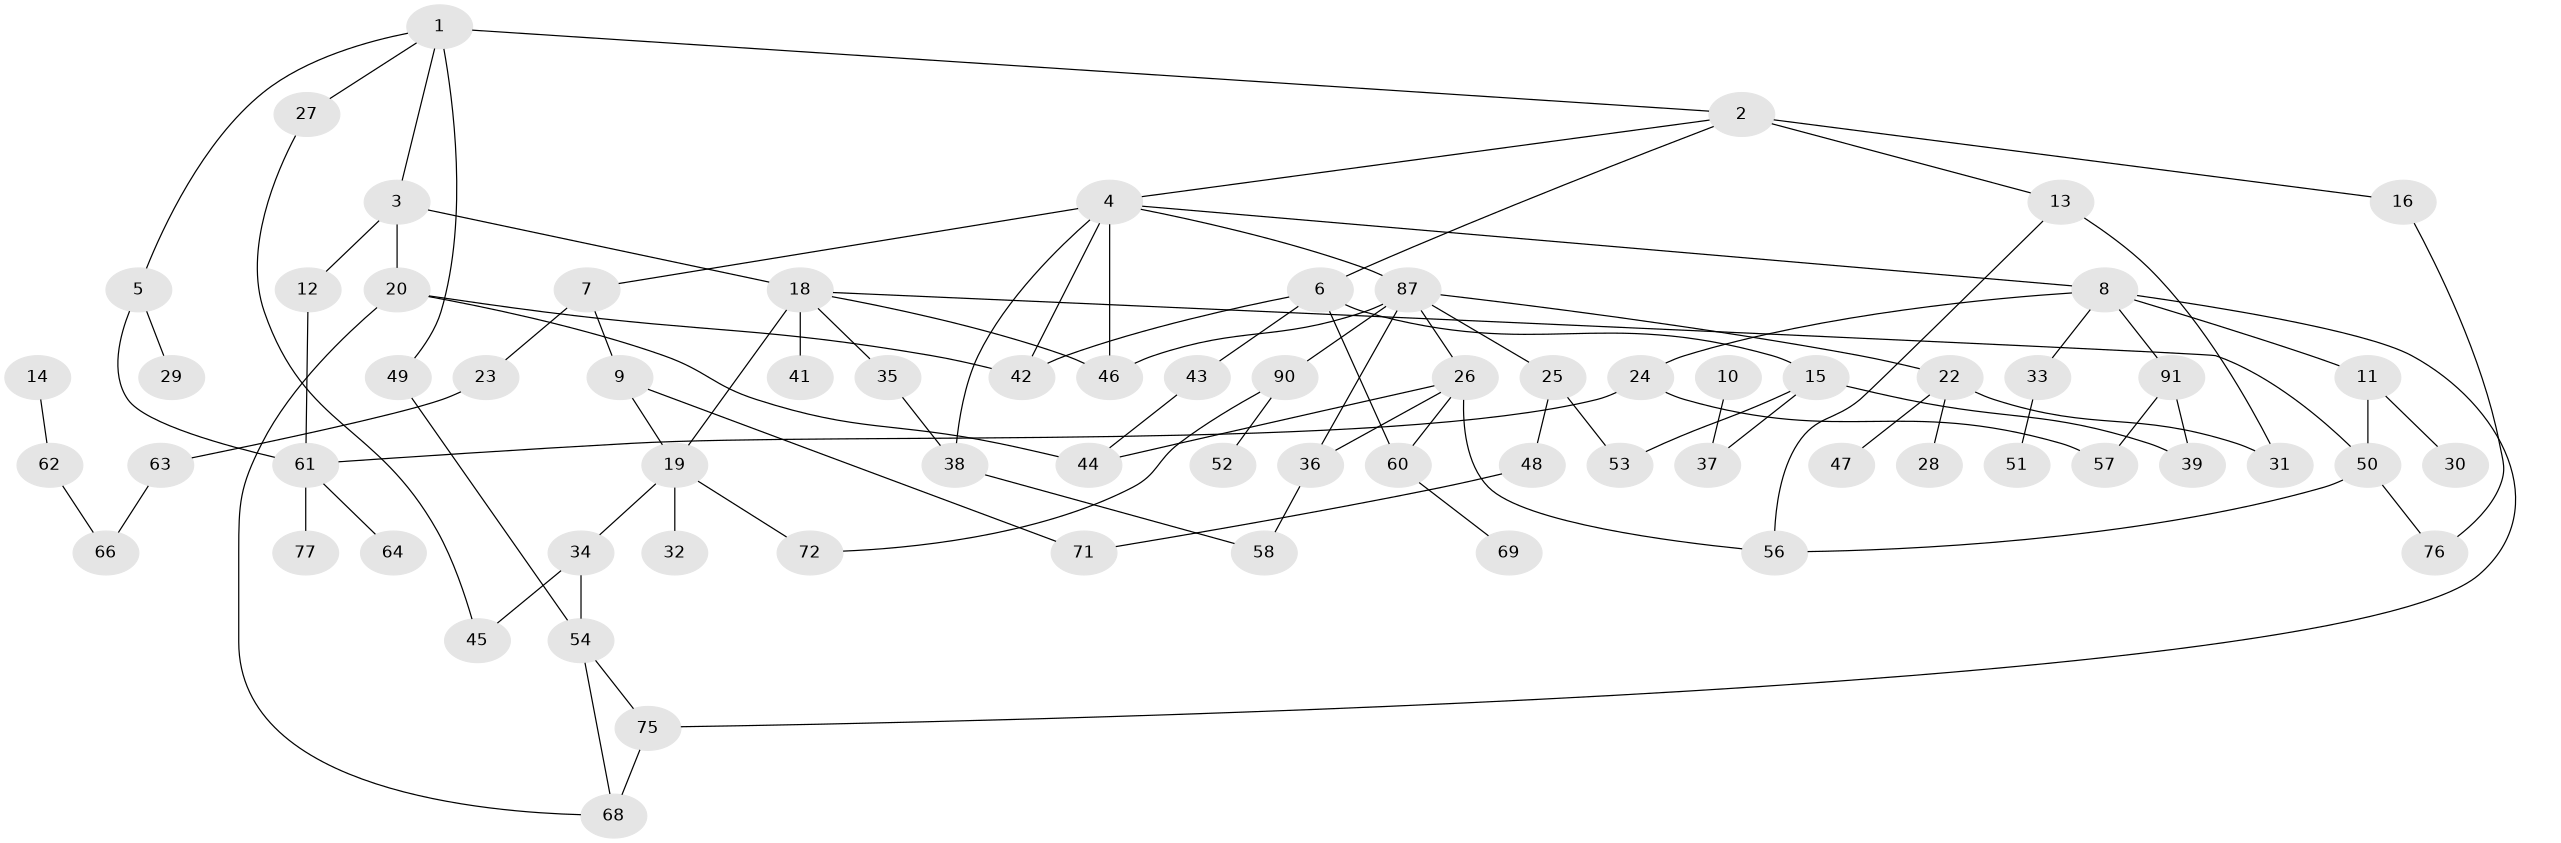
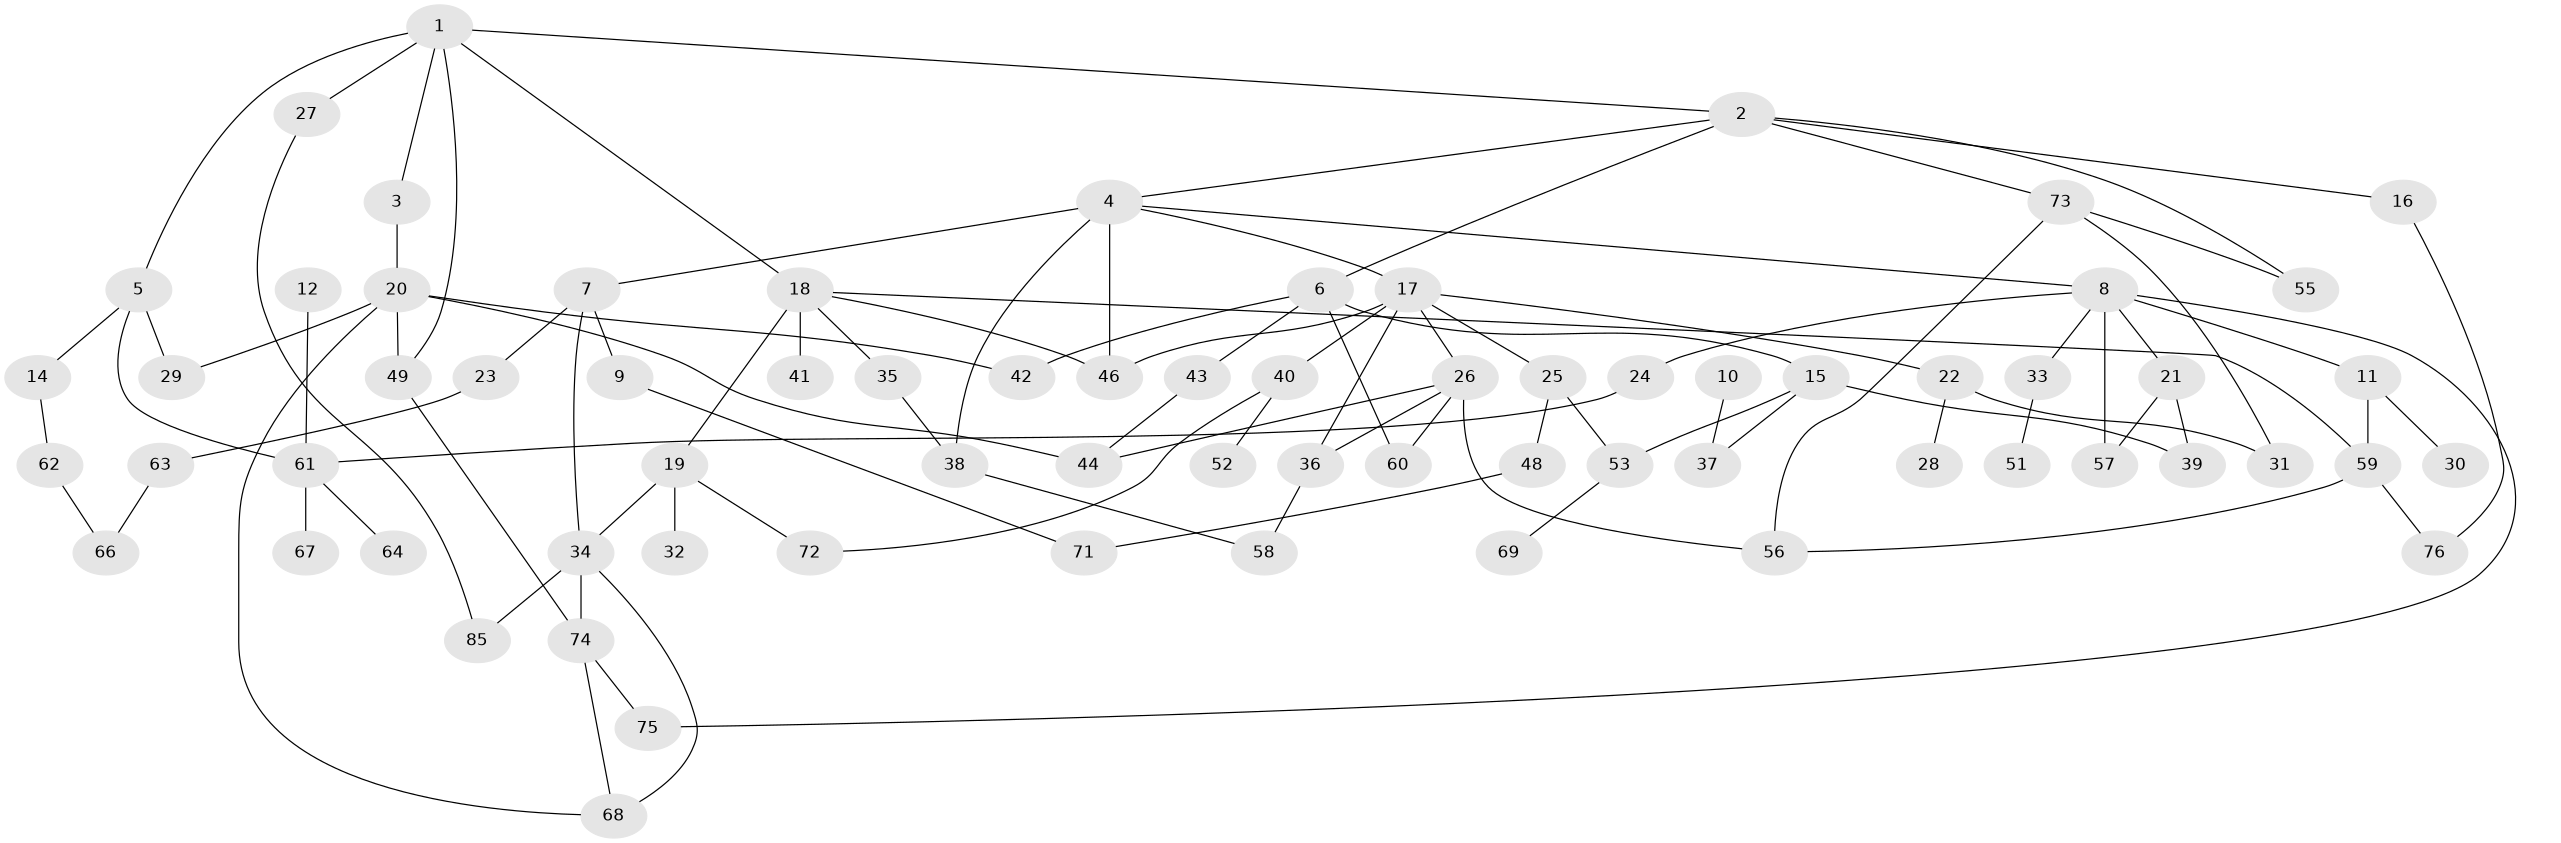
(2061, 202) -> (2061, 202)
(353, 246) -> none
(599, 246) -> (620, 158)
(1066, 290) -> none
(1408, 290) -> (1408, 290)
none -> (2306, 290)
none -> (88, 334)
none -> (398, 334)
none -> (287, 337)
(1285, 378) -> (1285, 378)
(2172, 378) -> (2172, 378)
none -> (574, 421)
(647, 421) -> none
(1873, 421) -> (2105, 378)
(1842, 465) -> none
(2368, 465) -> (2368, 465)
(1454, 509) -> (1565, 509)
(306, 553) -> (306, 553)
(477, 641) -> (477, 641)
(581, 641) -> (581, 641)
(631, 772) -> (684, 685)
